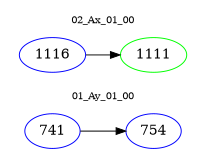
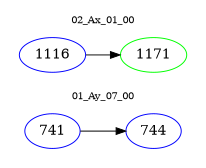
(154, 55) -> (154, 55)
(103, 97) -> (103, 97)
(154, 131) -> (154, 131)
